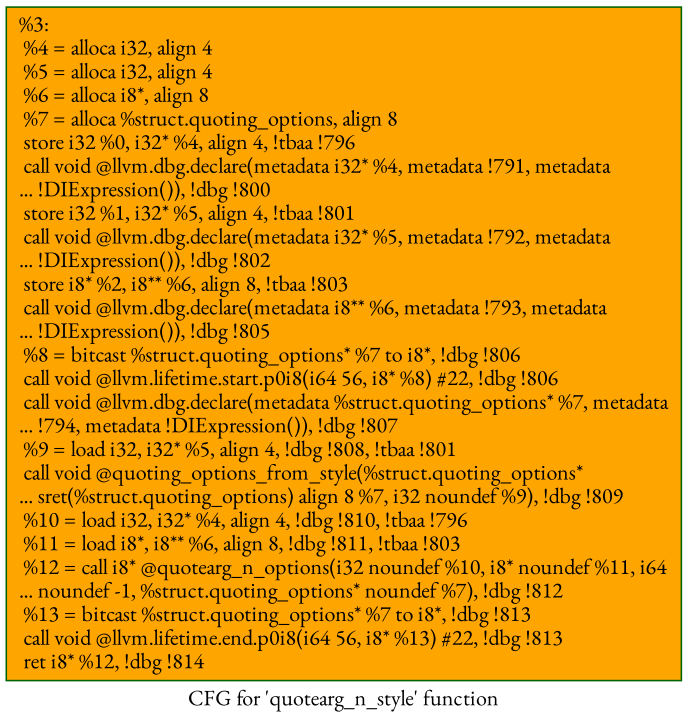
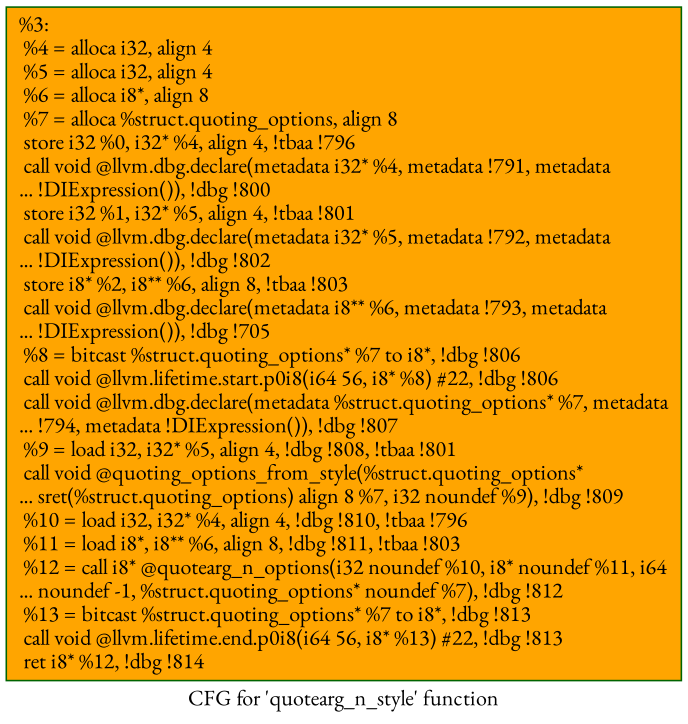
(145, 331) -> (145, 331)
